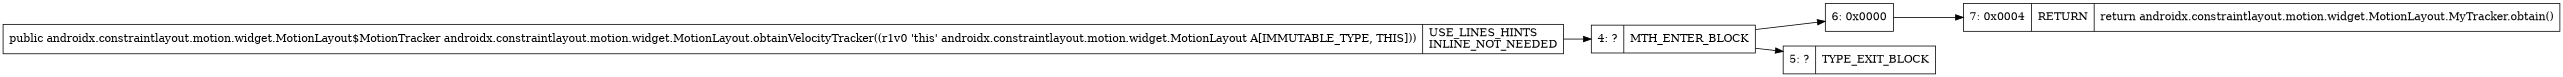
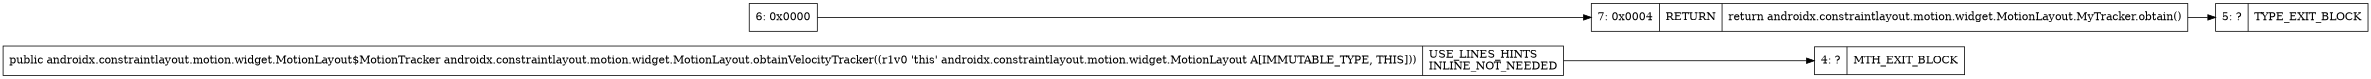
(1786, 26) -> none
(1690, 39) -> (1906, 60)
(1765, 49) -> (2198, 17)
